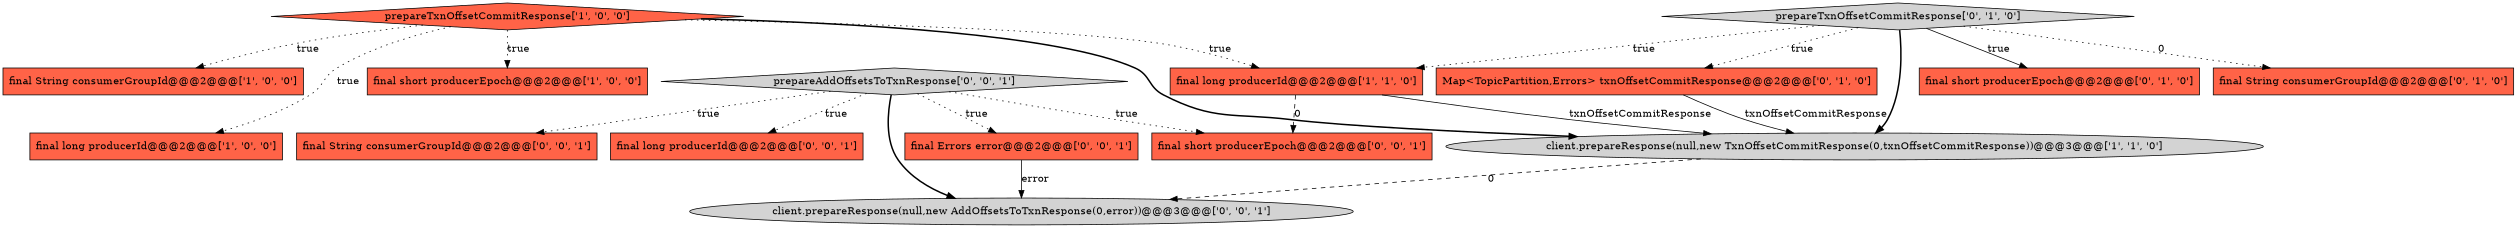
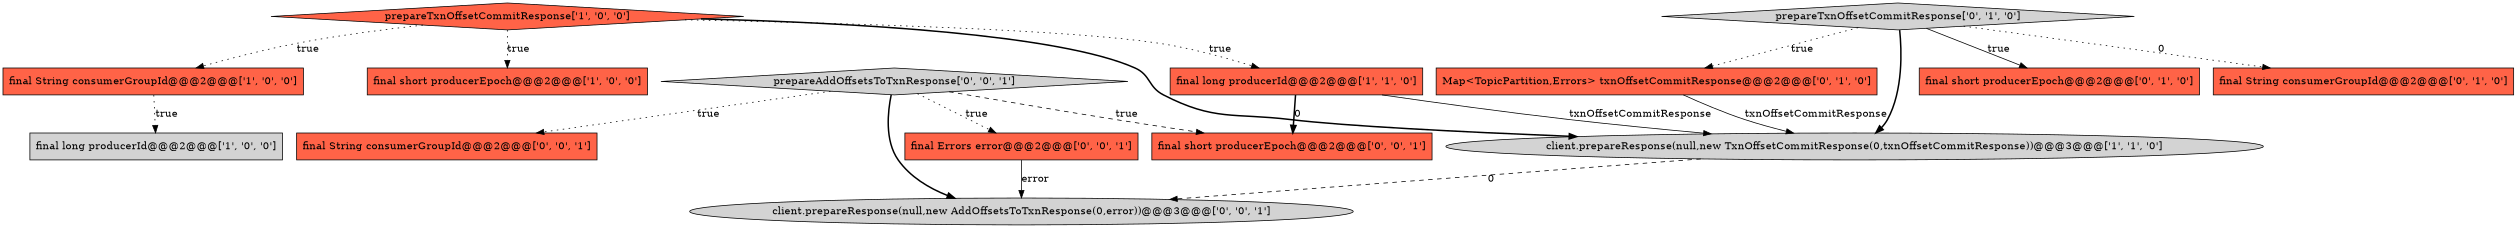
(1622, 46) -> none
(333, 71) -> (154, 110)
(1294, 110) -> (1294, 110)
(1072, 113) -> (1072, 113)
(156, 146) -> (156, 146)
(737, 146) -> none
